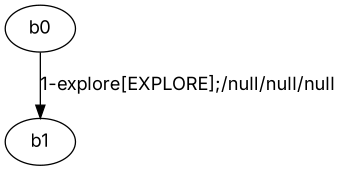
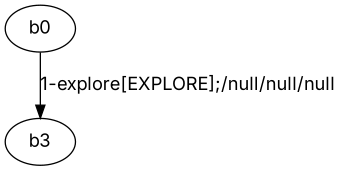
(40, 142) -> (40, 142)
